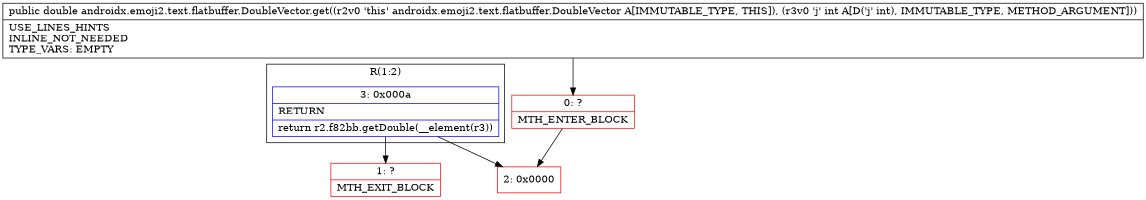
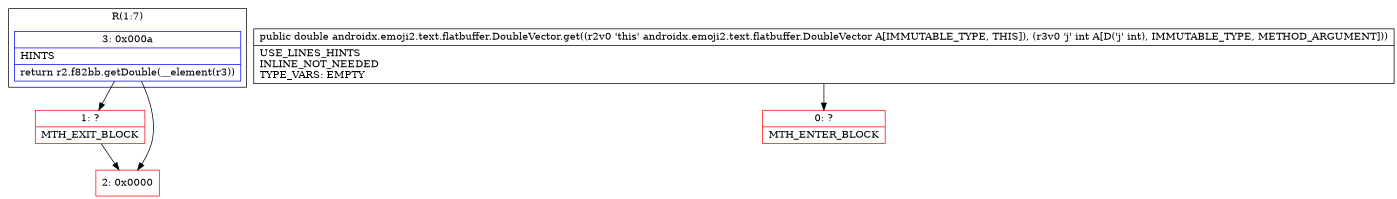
(386, 72) -> (128, 17)
(302, 111) -> (38, 56)
(552, 145) -> (108, 154)
